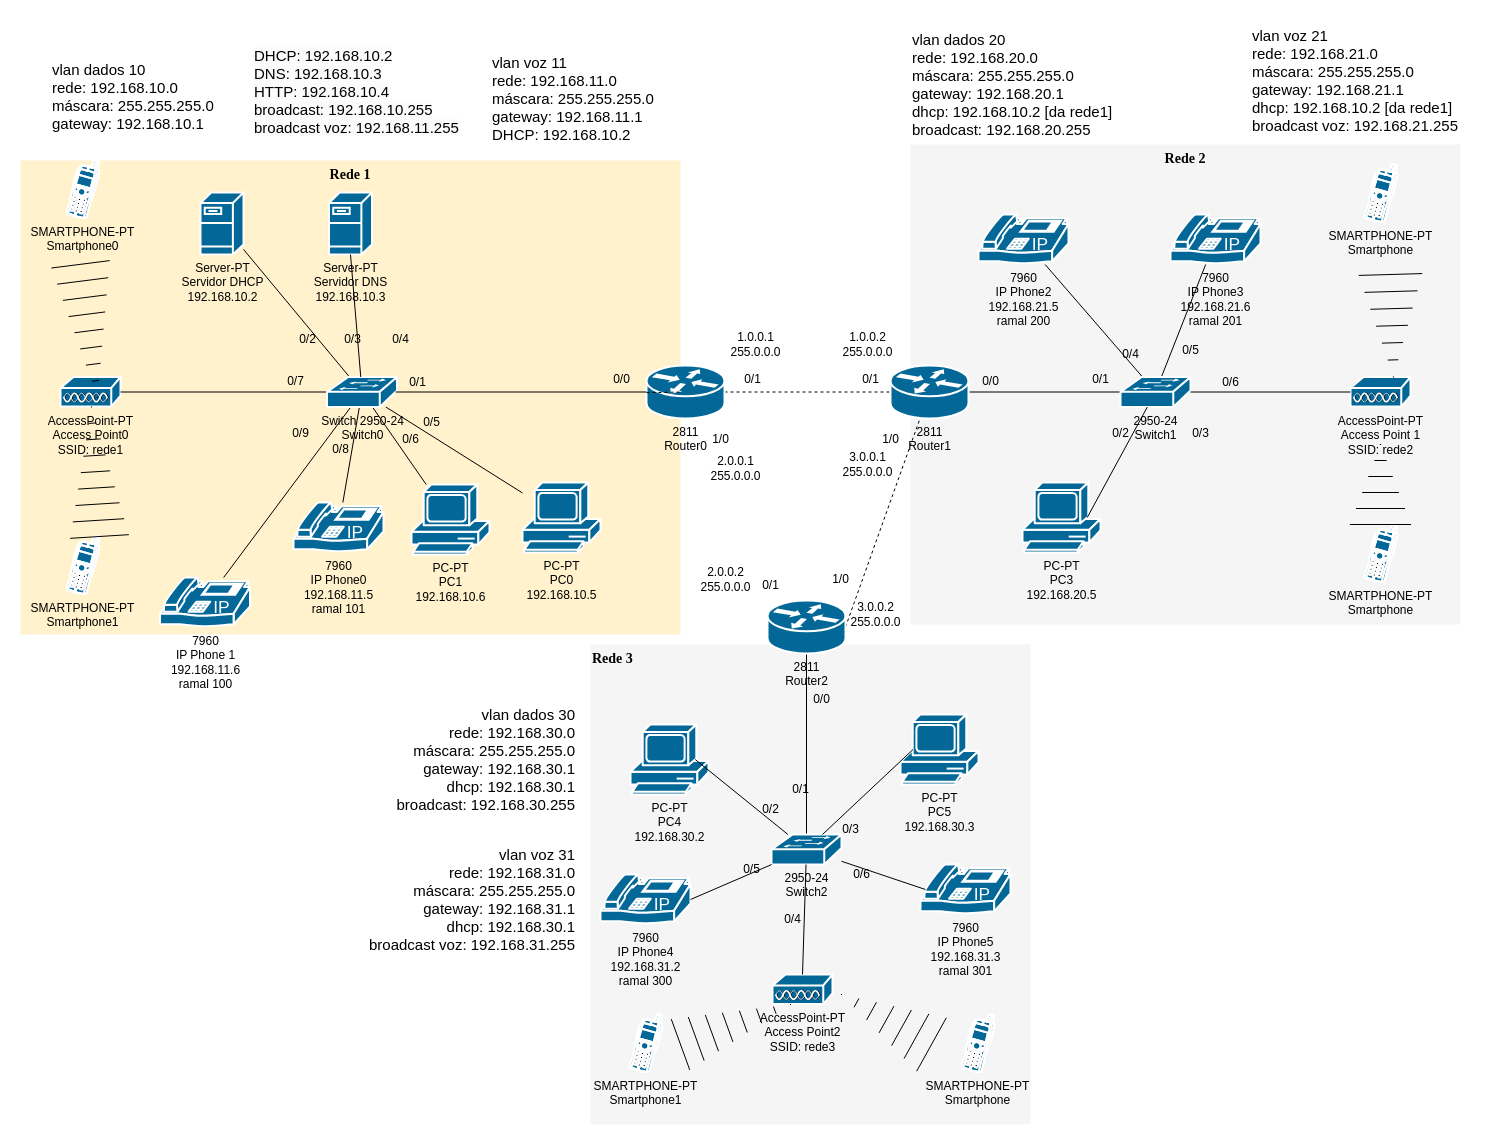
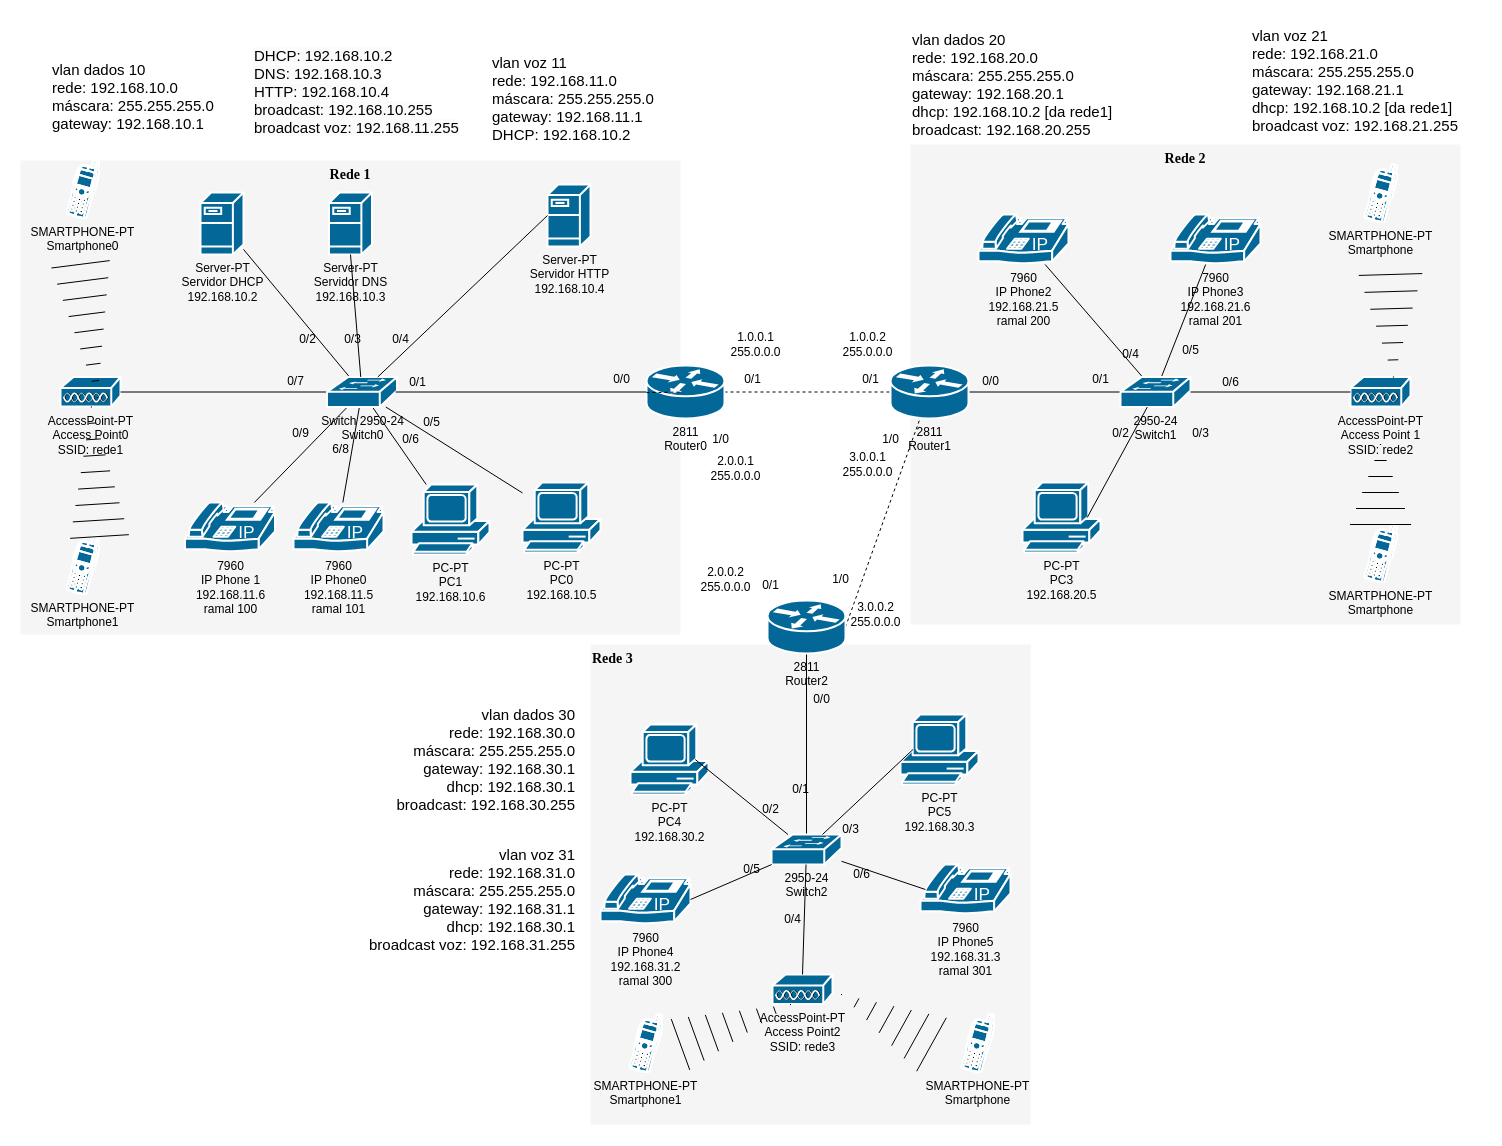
(351, 176) -> (351, 176)
none -> (569, 216)
none -> (463, 296)
(341, 450) -> (341, 450)
(205, 603) -> (230, 528)
